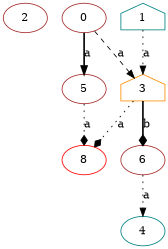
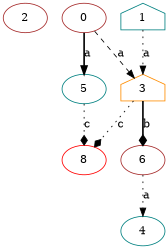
(84, 89) -> (84, 89)
(88, 125) -> (87, 125)
(121, 125) -> (121, 125)
